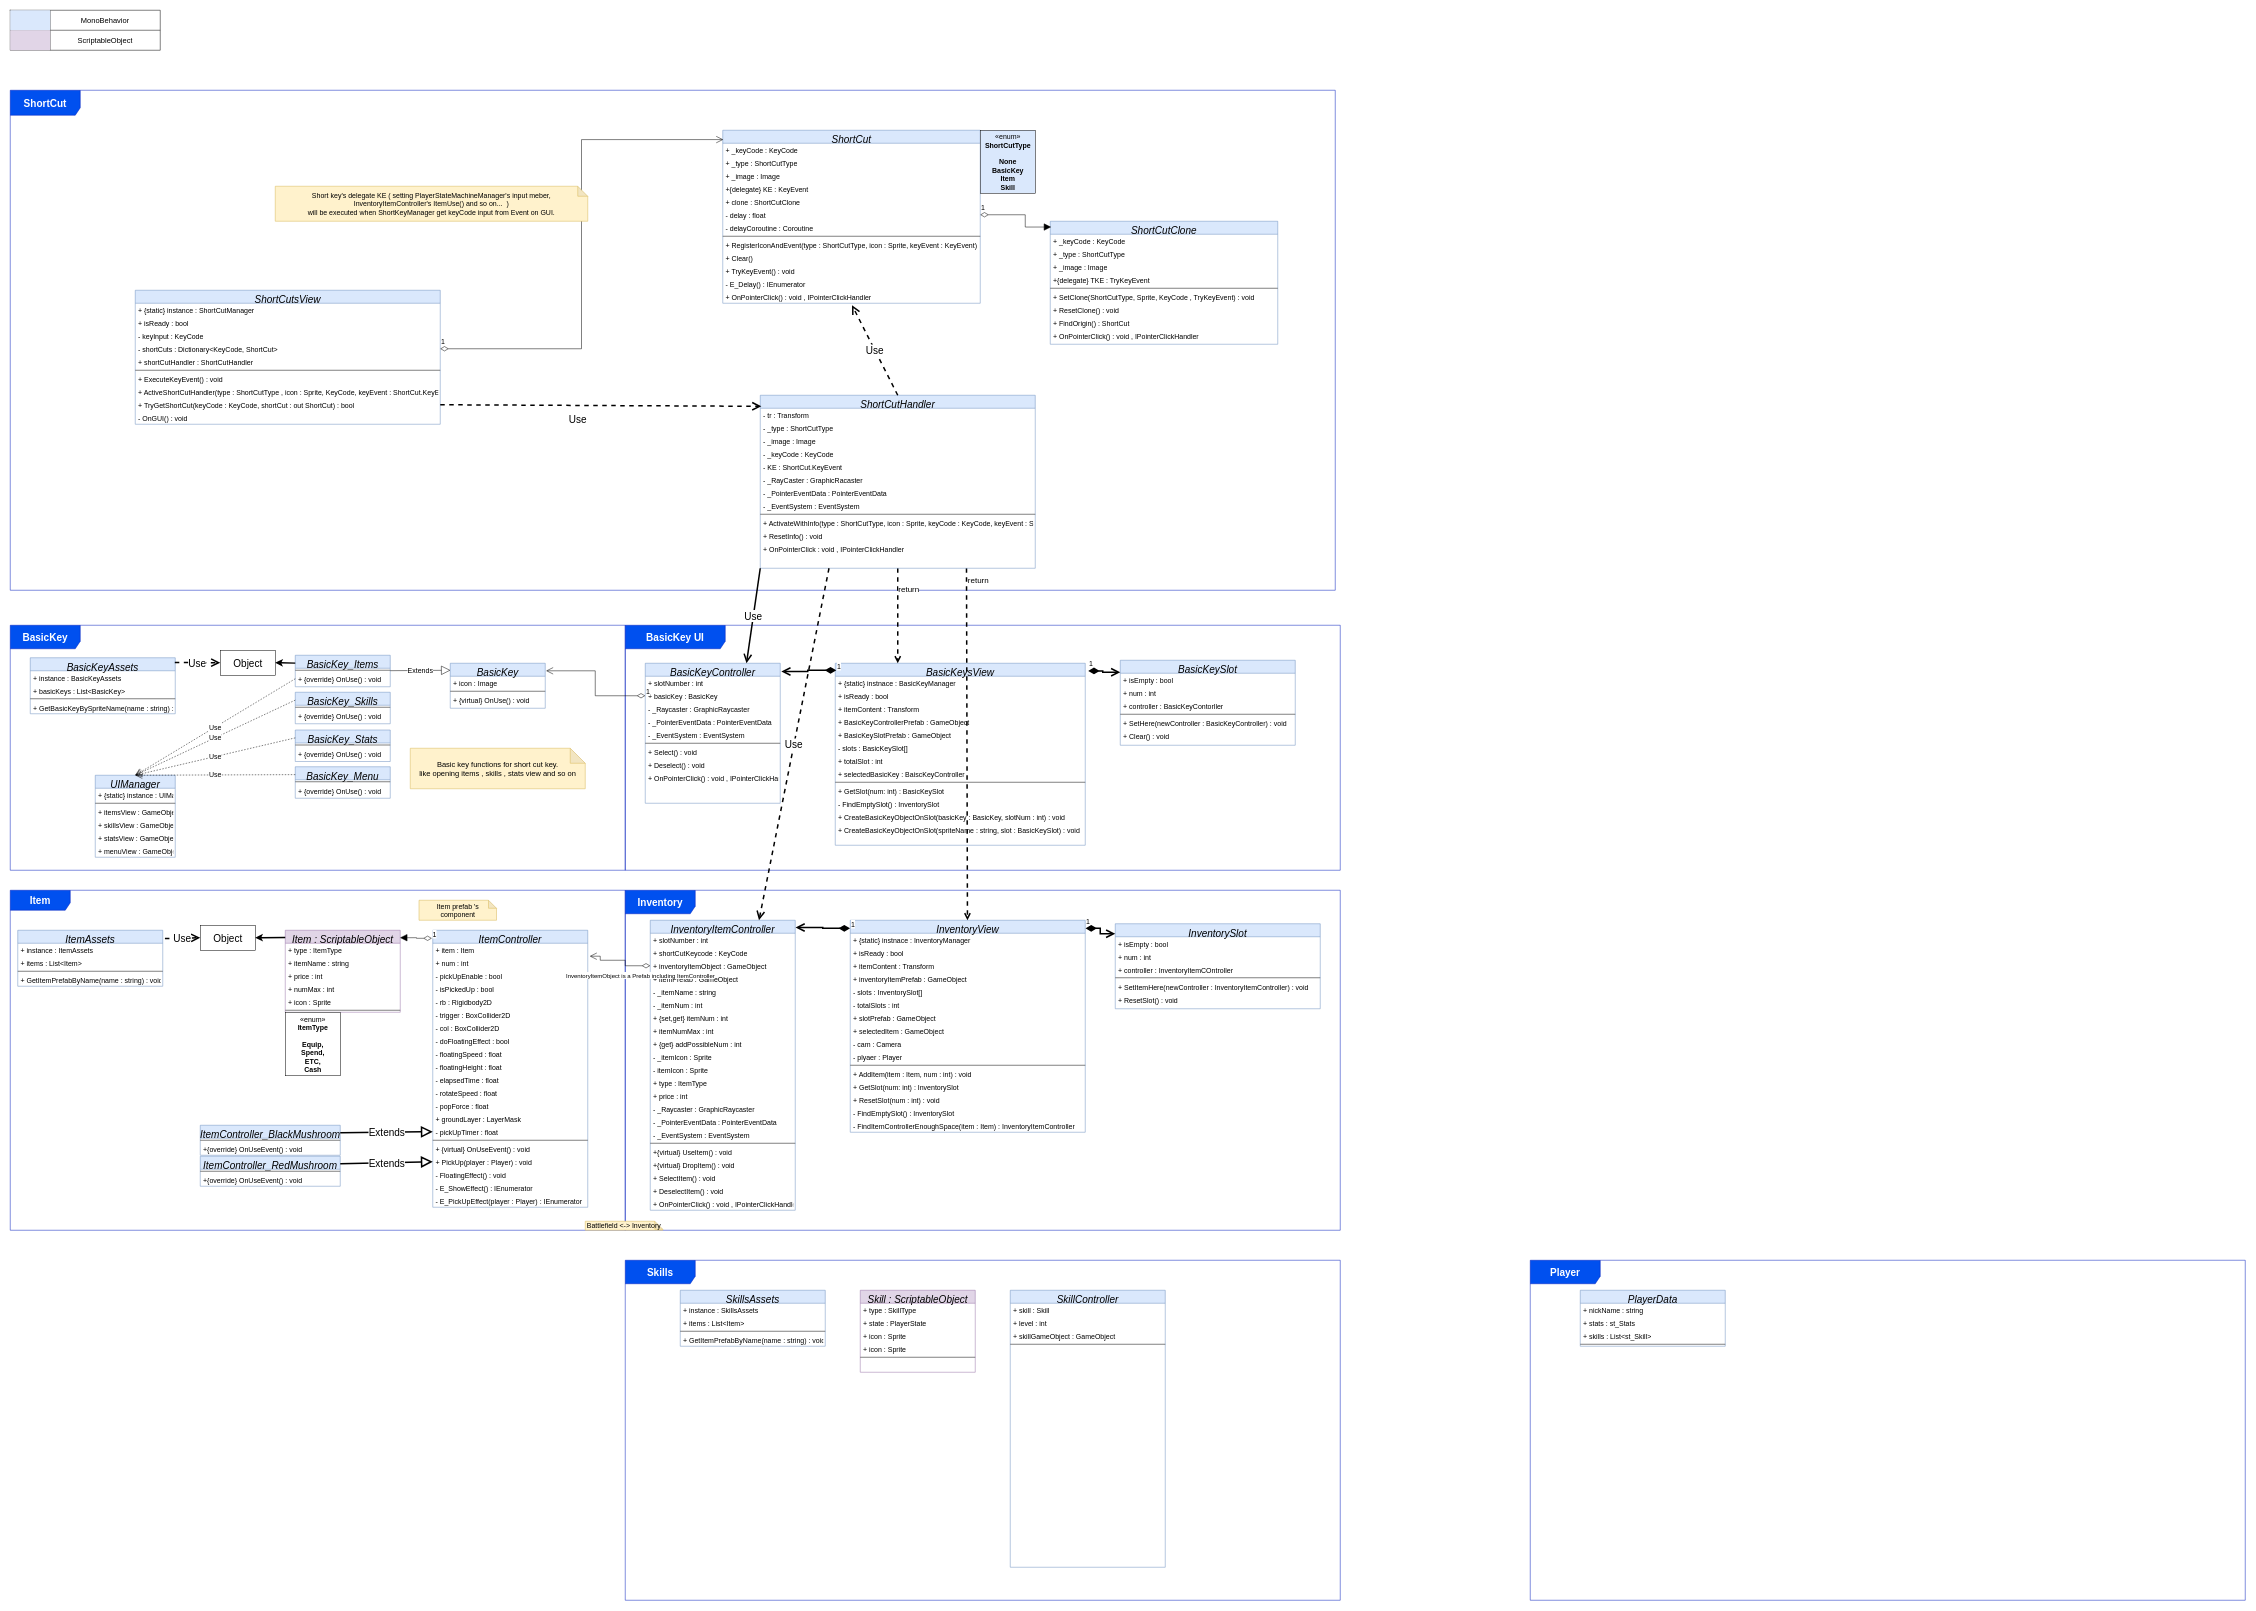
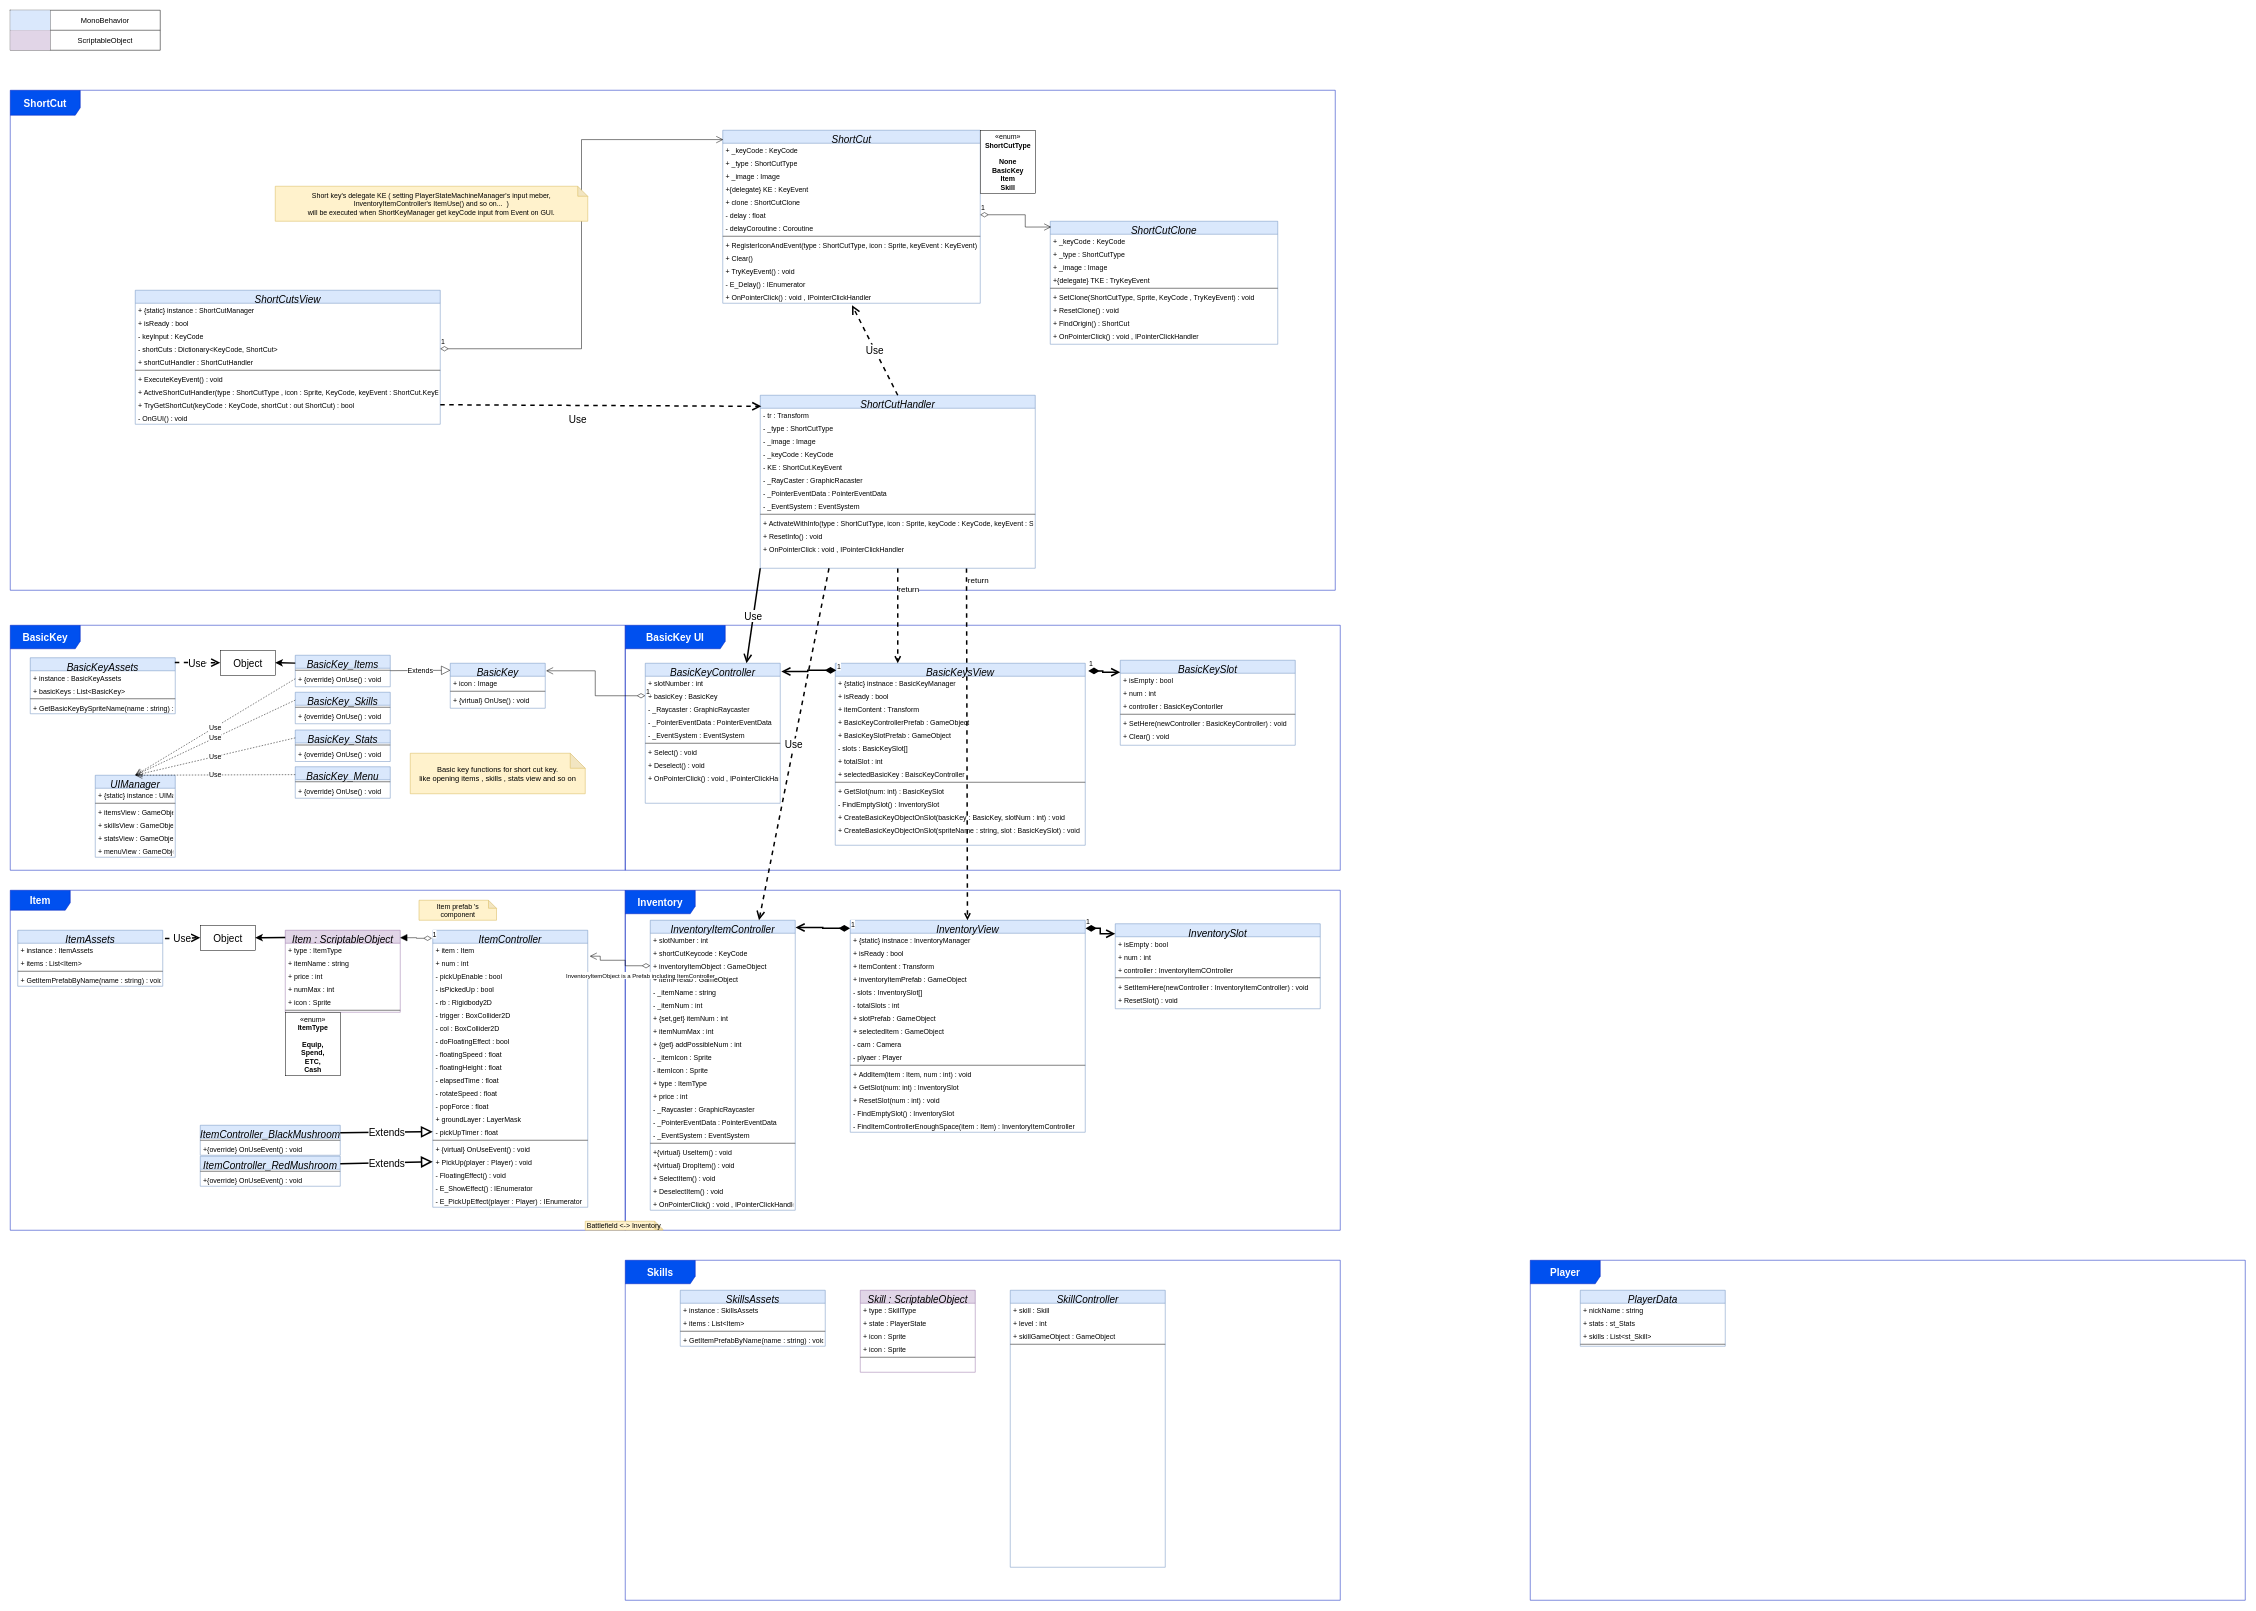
(1008, 162) -> (1008, 162)
(1043, 227) -> (1046, 227)
(498, 769) -> (498, 774)
